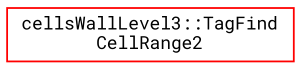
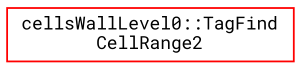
(150, 35) -> (150, 35)
